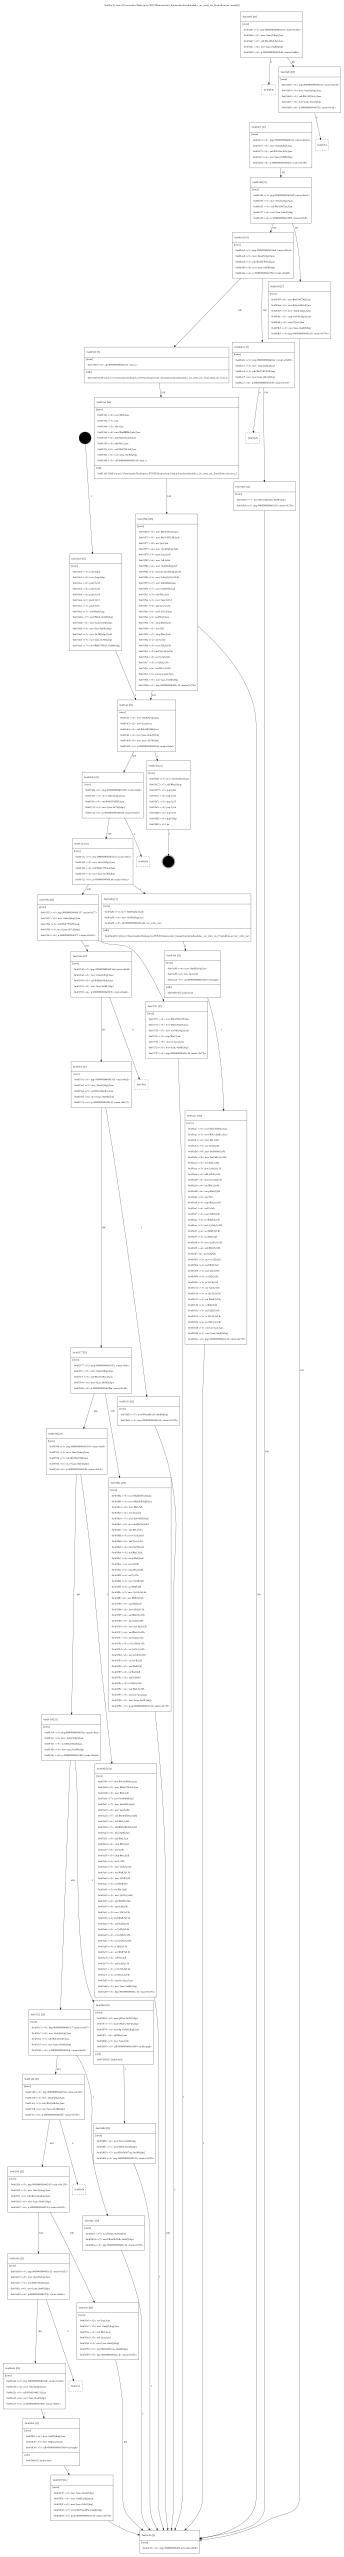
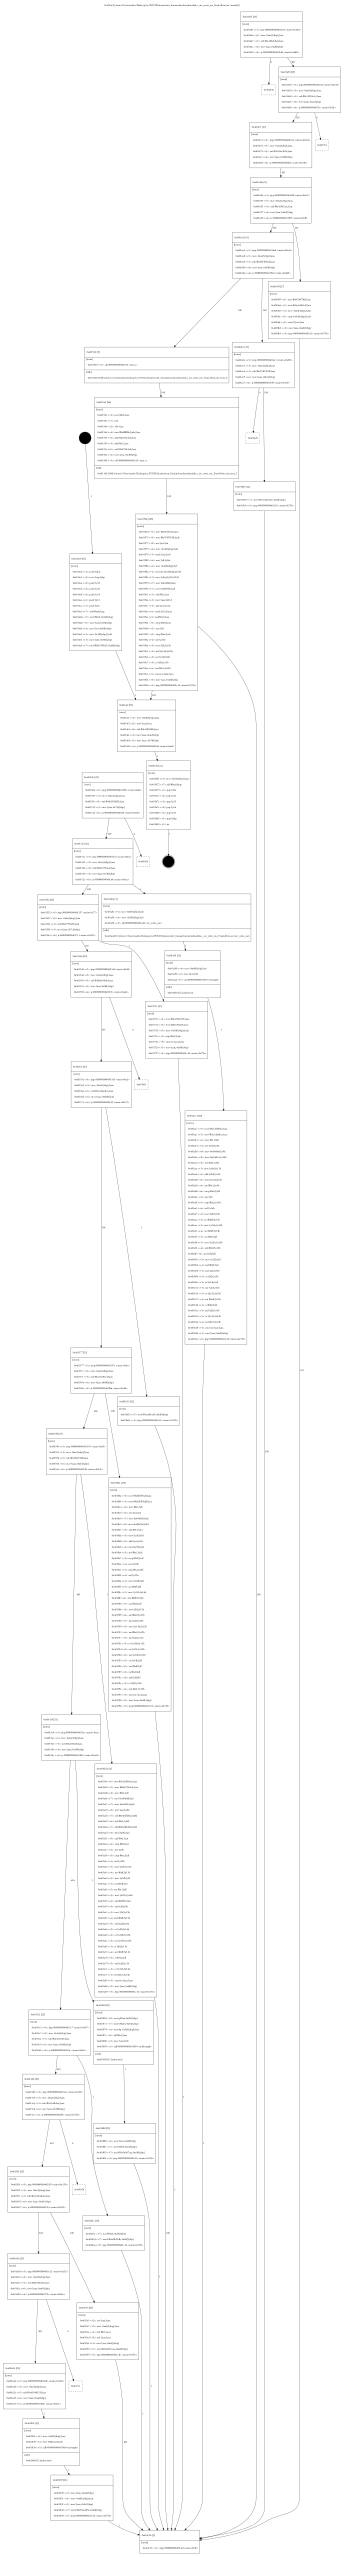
none -> (296, 117)
(129, 761) -> none
